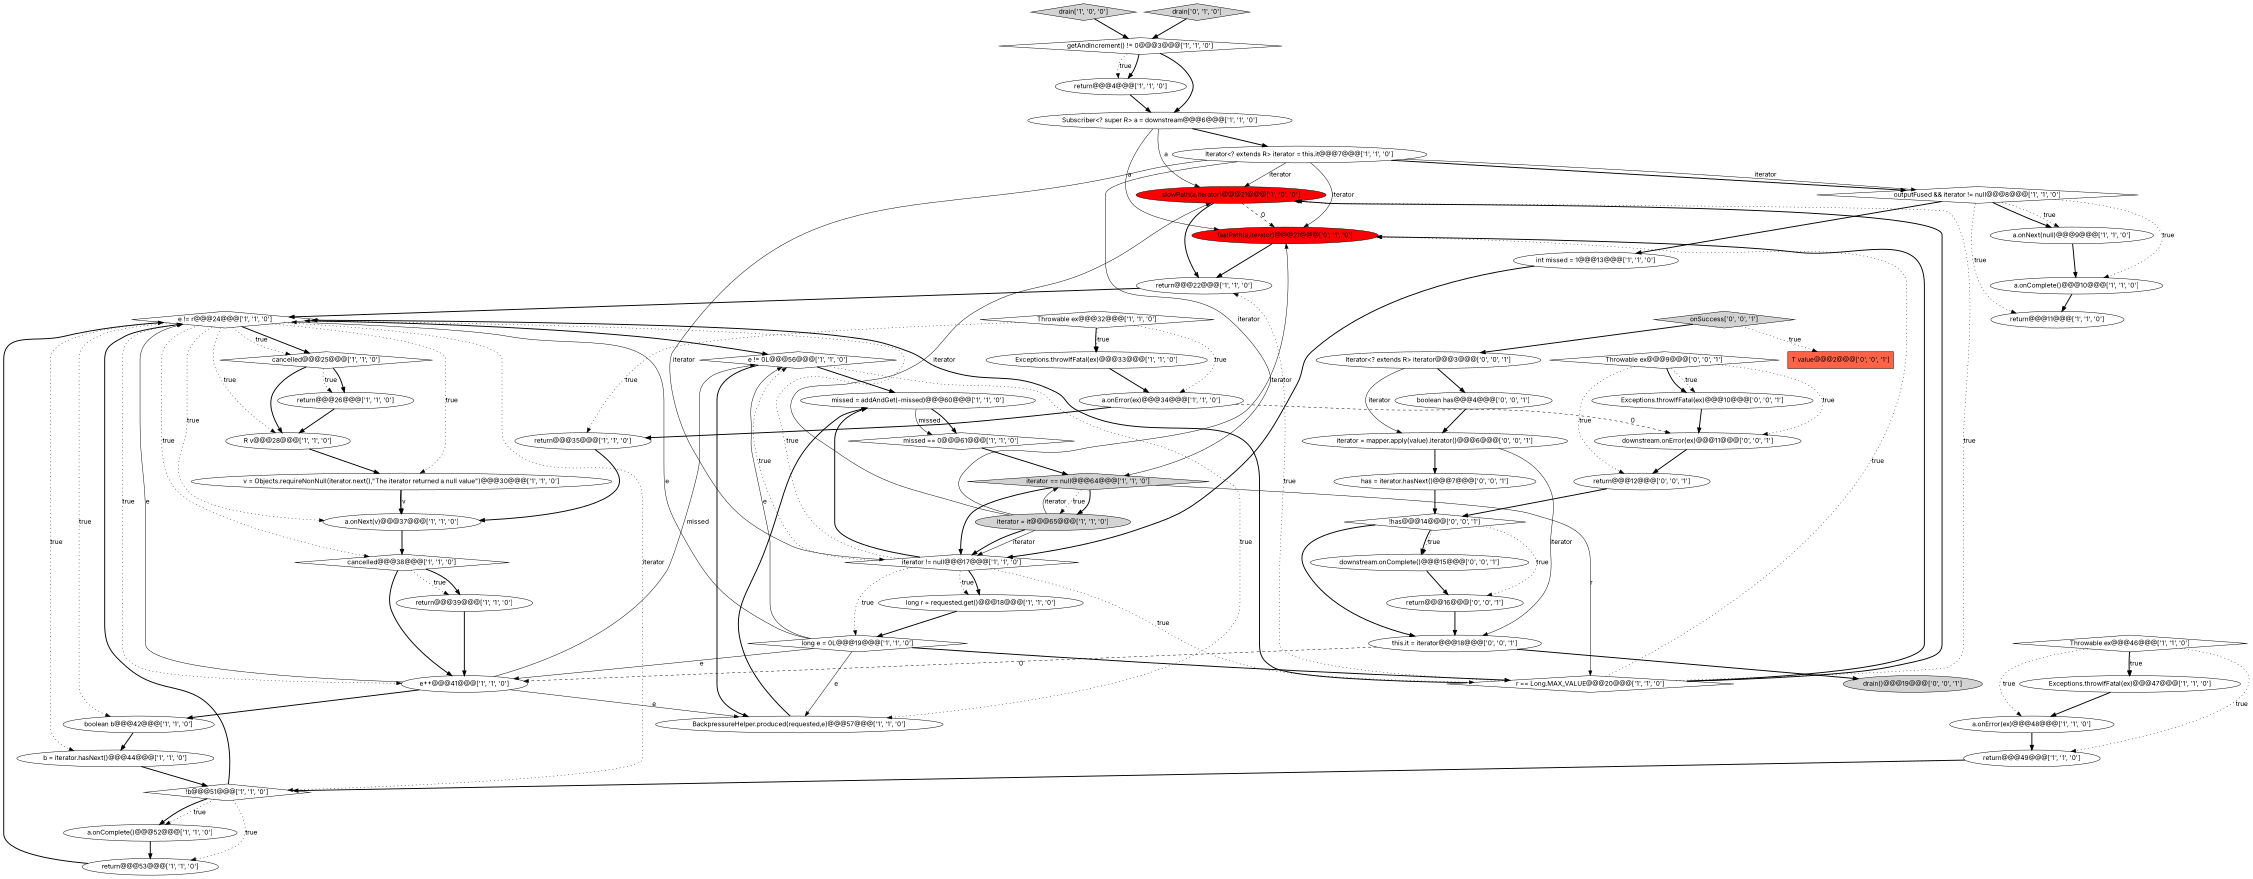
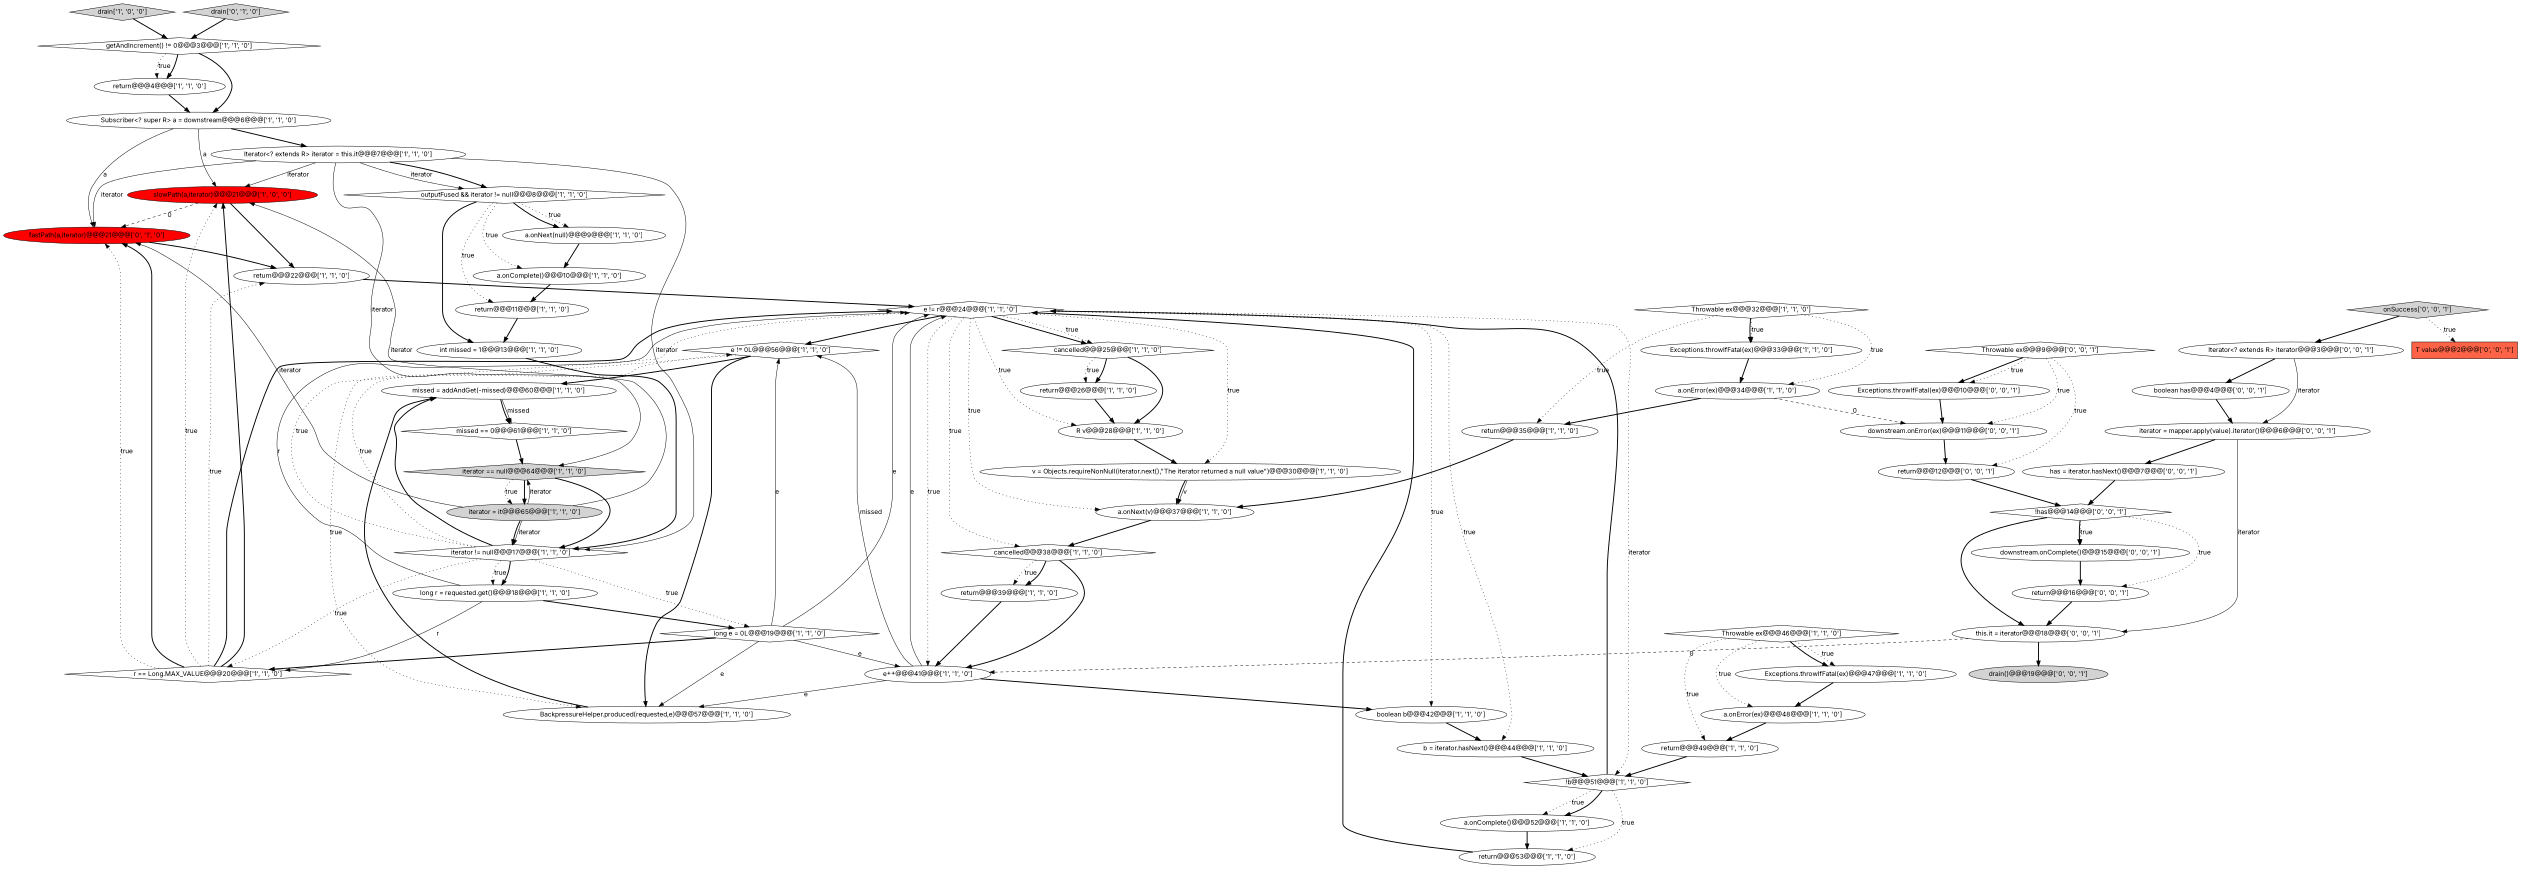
none -> (512, 328)
none -> (402, 366)
(1440, 503) -> (390, 647)
